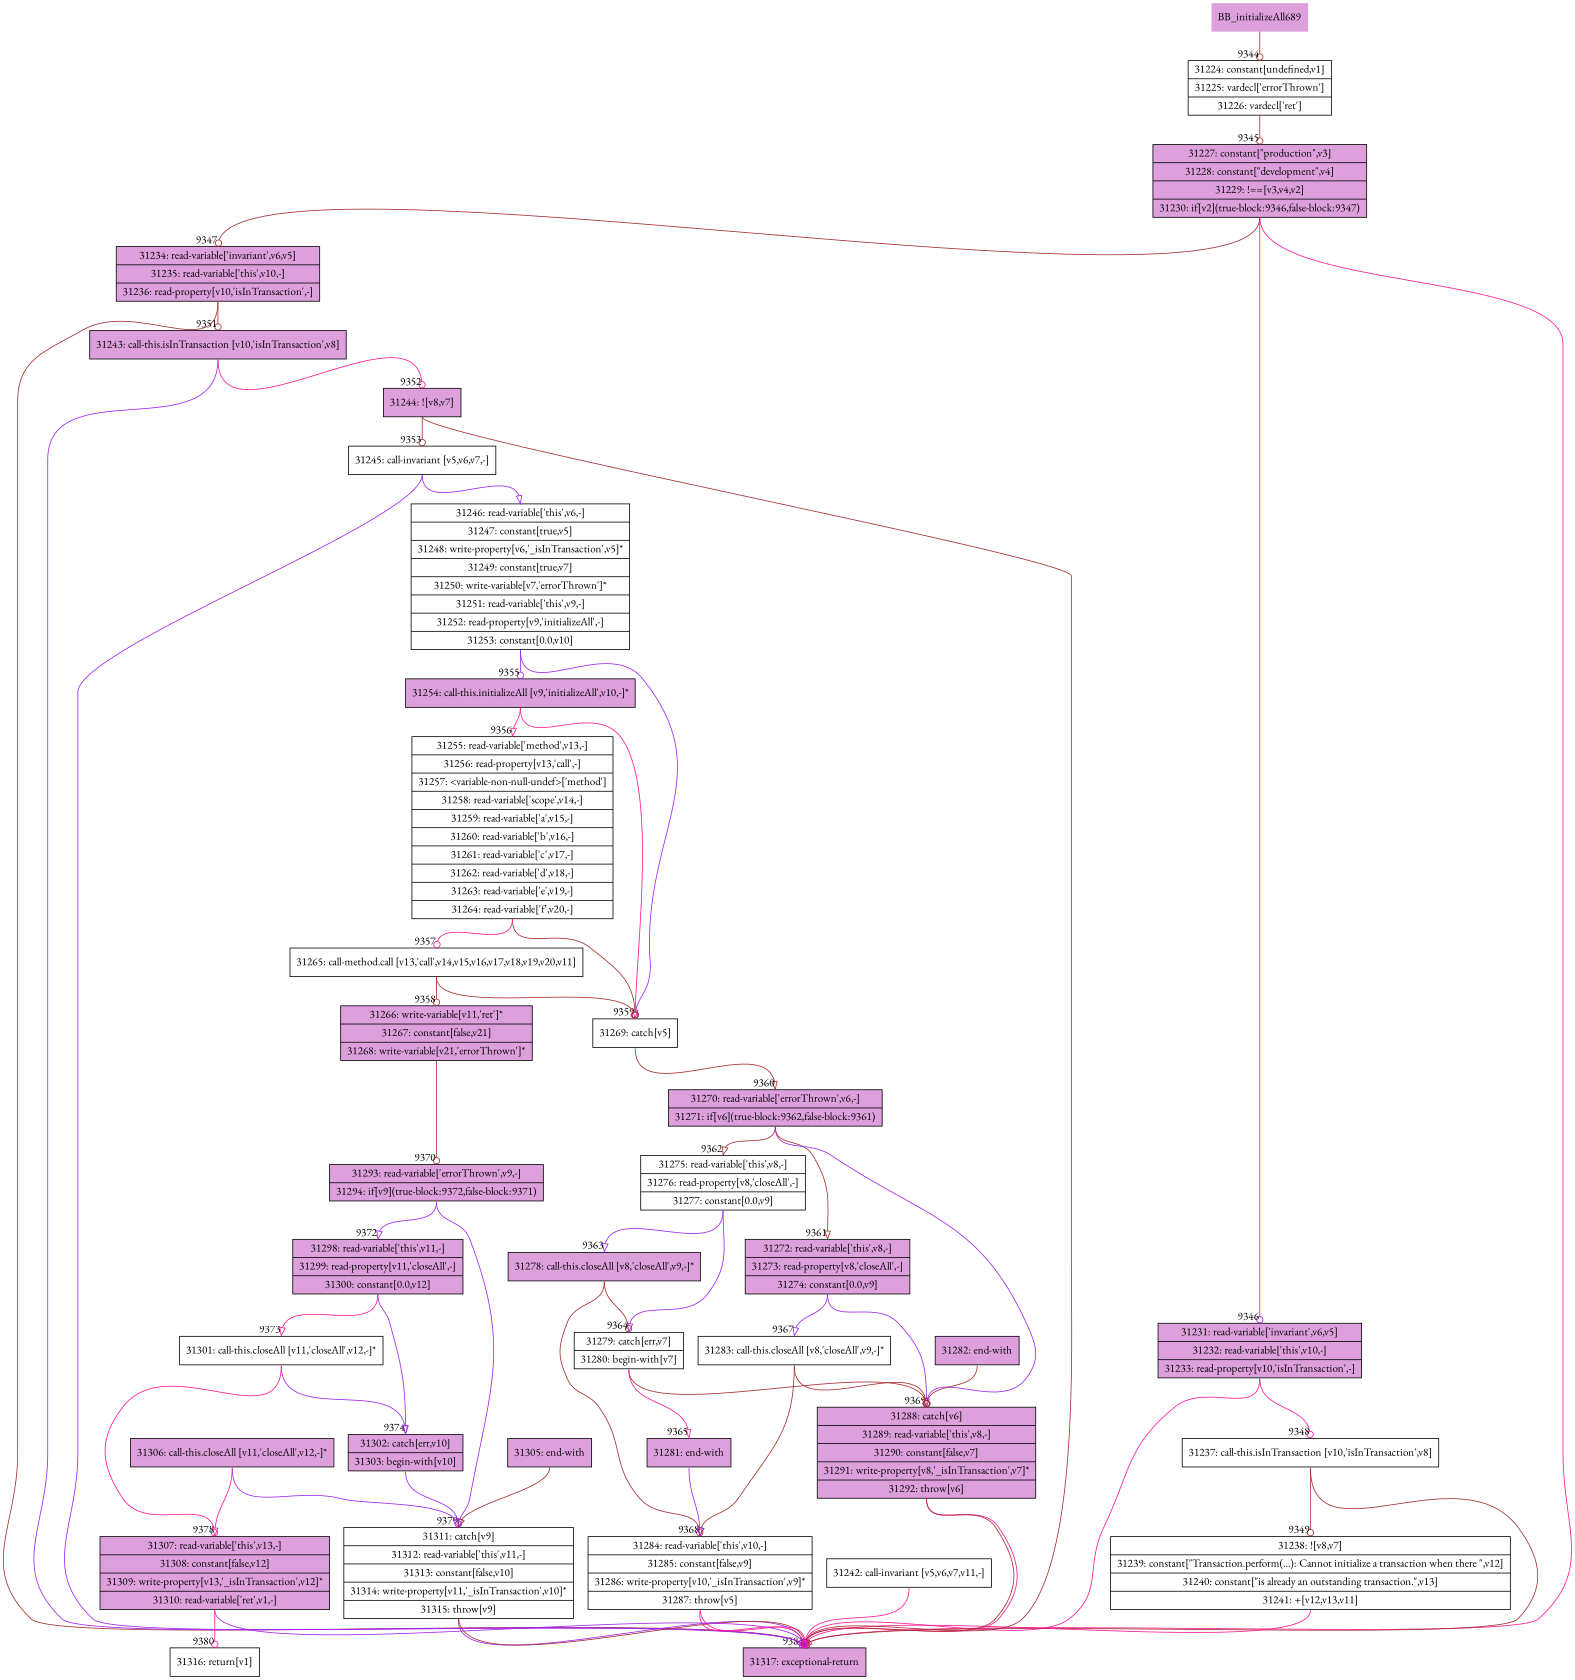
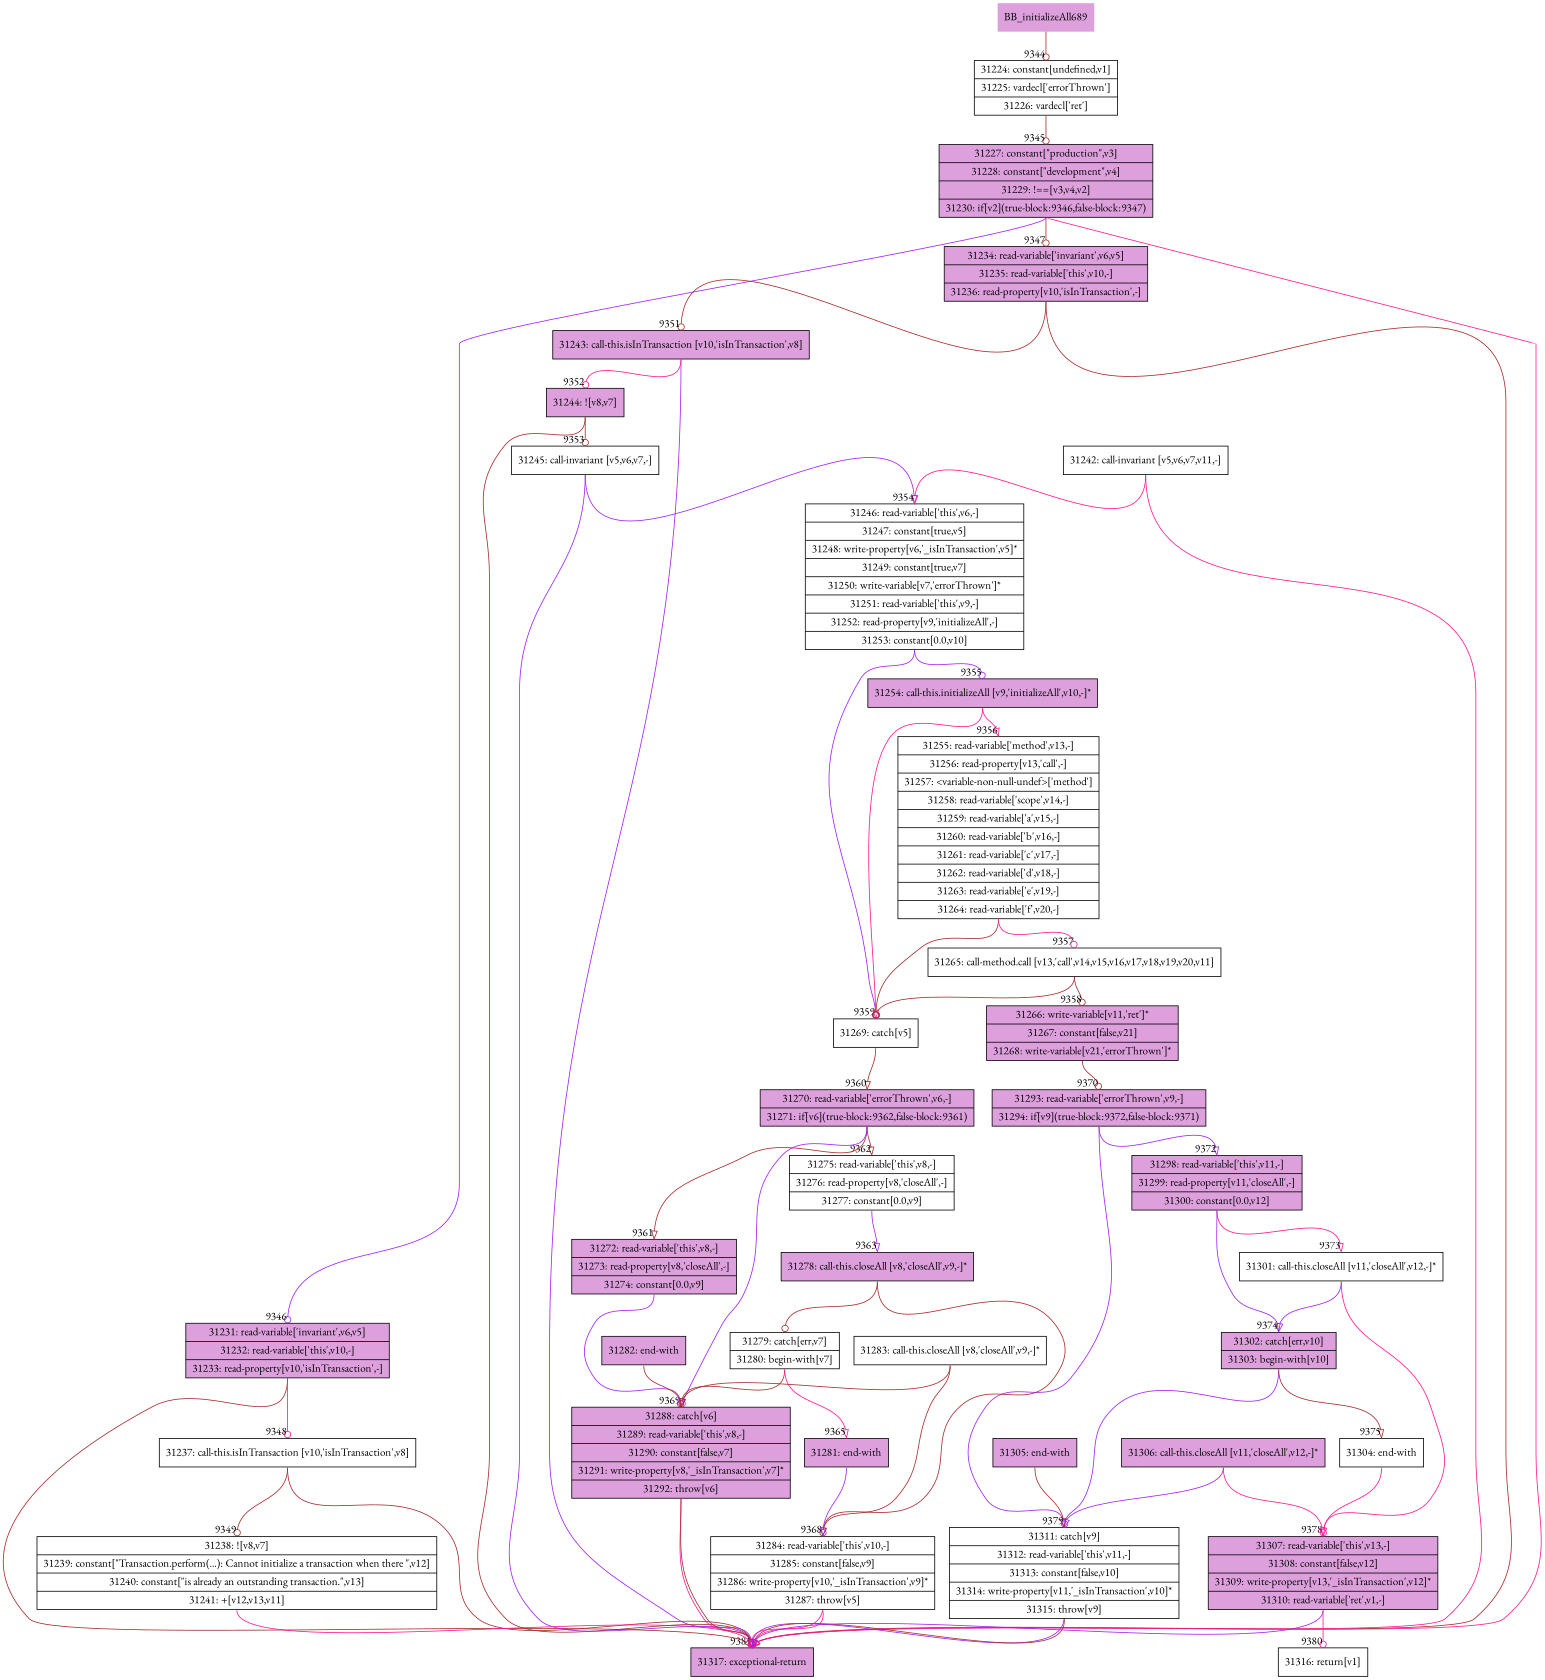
none -> (1034, 491)
(1071, 879) -> (489, 1112)
(708, 1294) -> none
(814, 1313) -> none
(850, 1388) -> (819, 1387)
none -> (1382, 1453)
(1090, 1590) -> (167, 1630)
